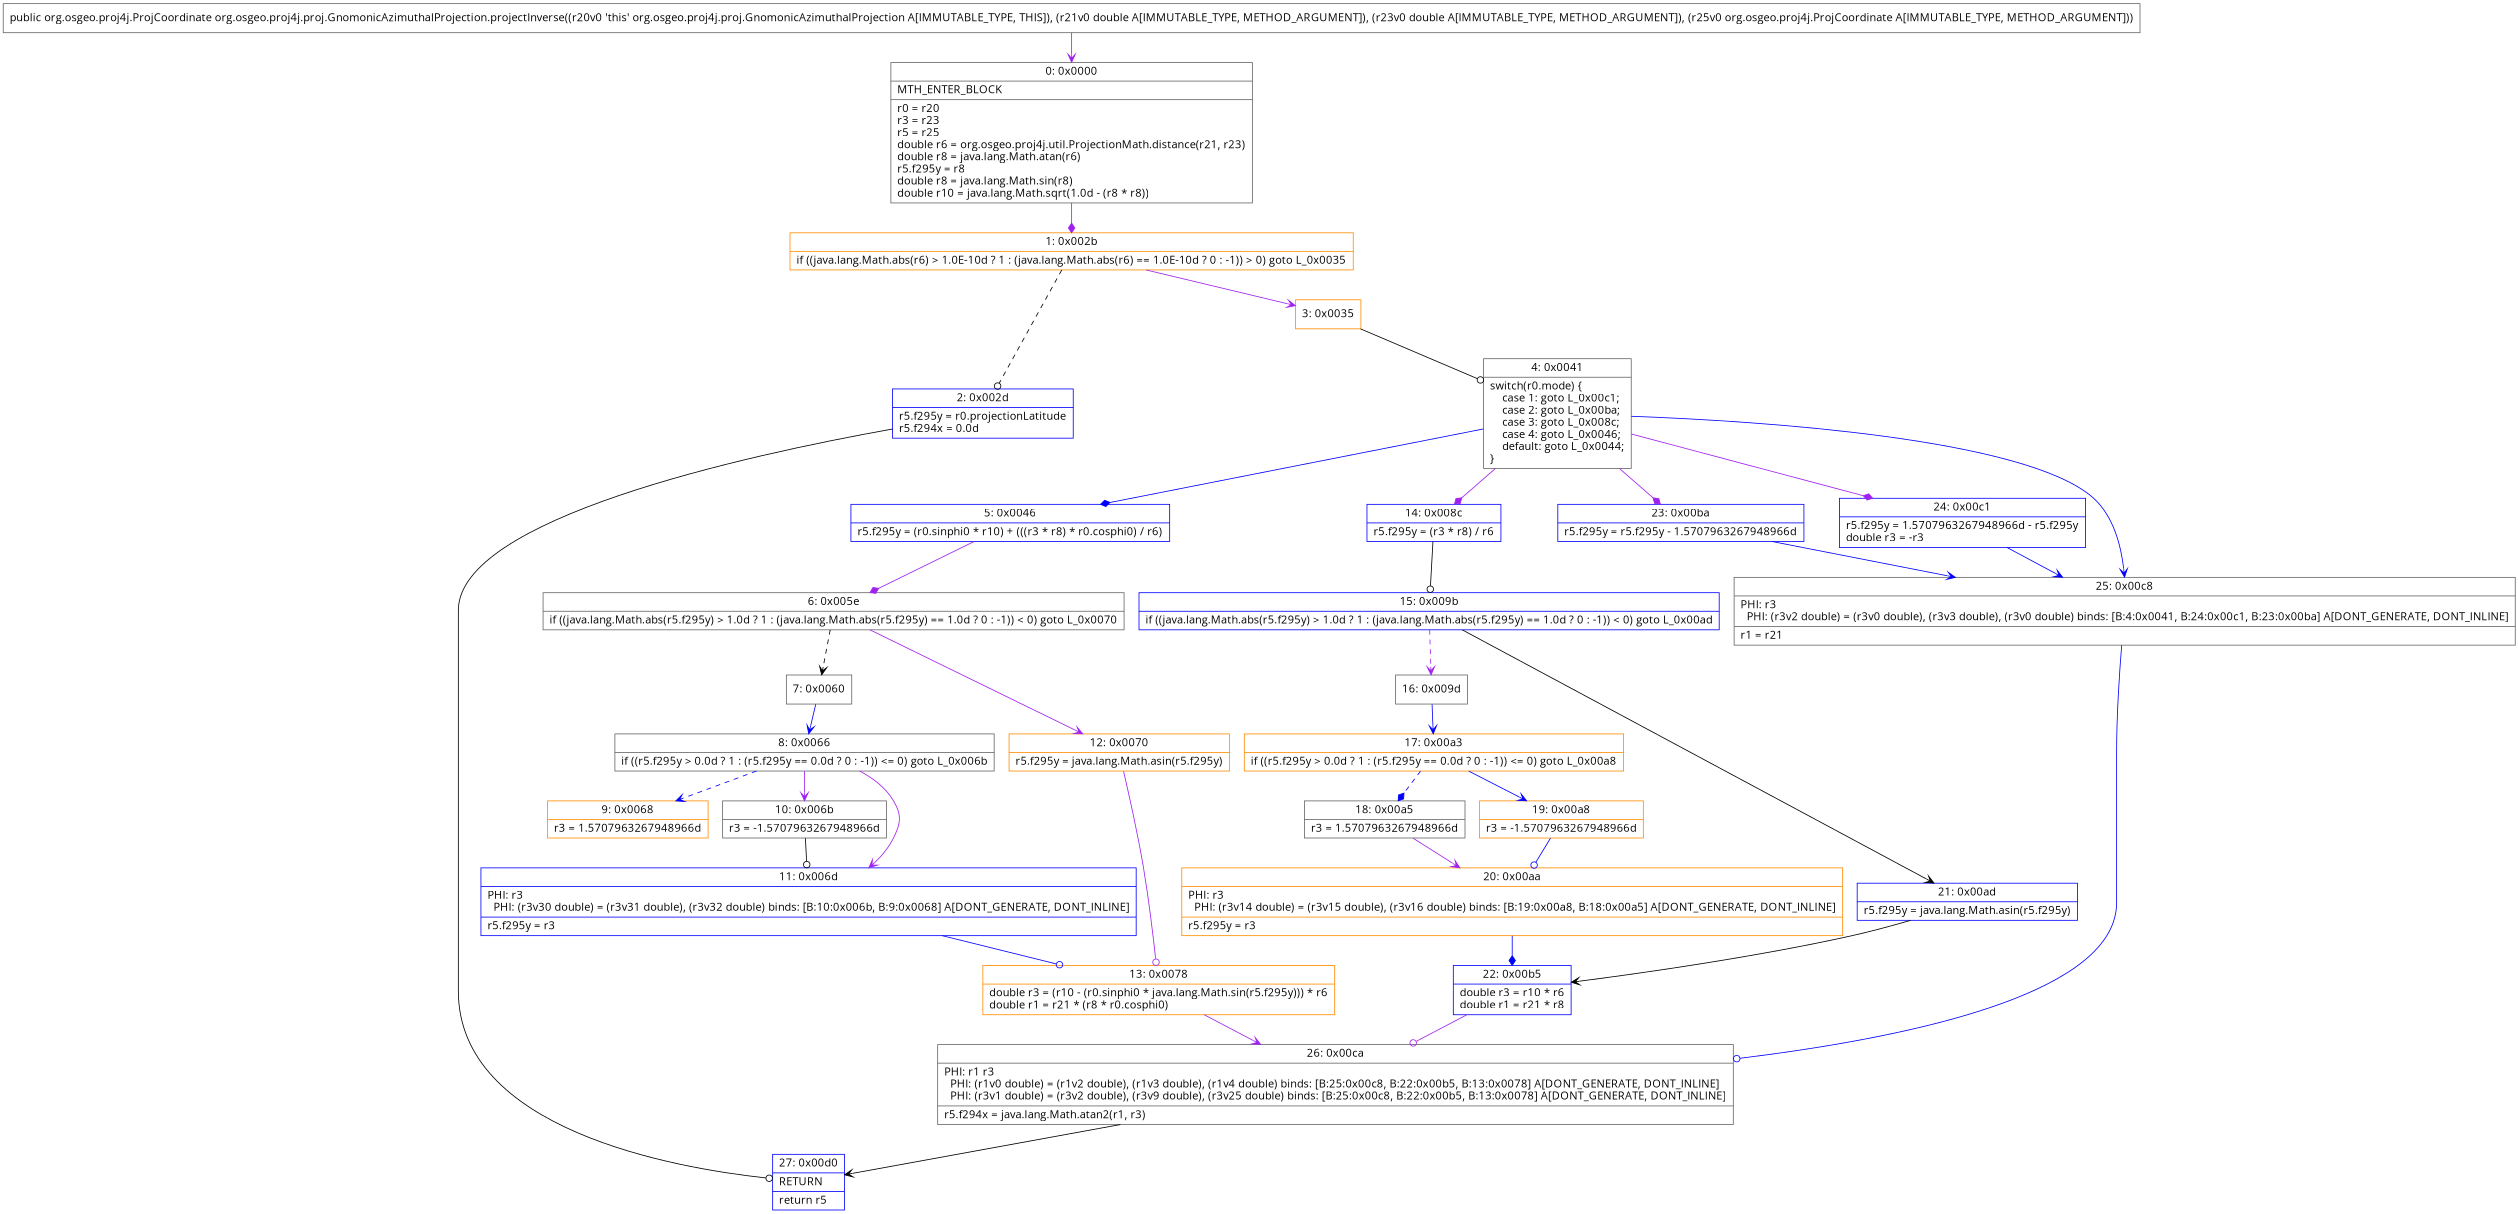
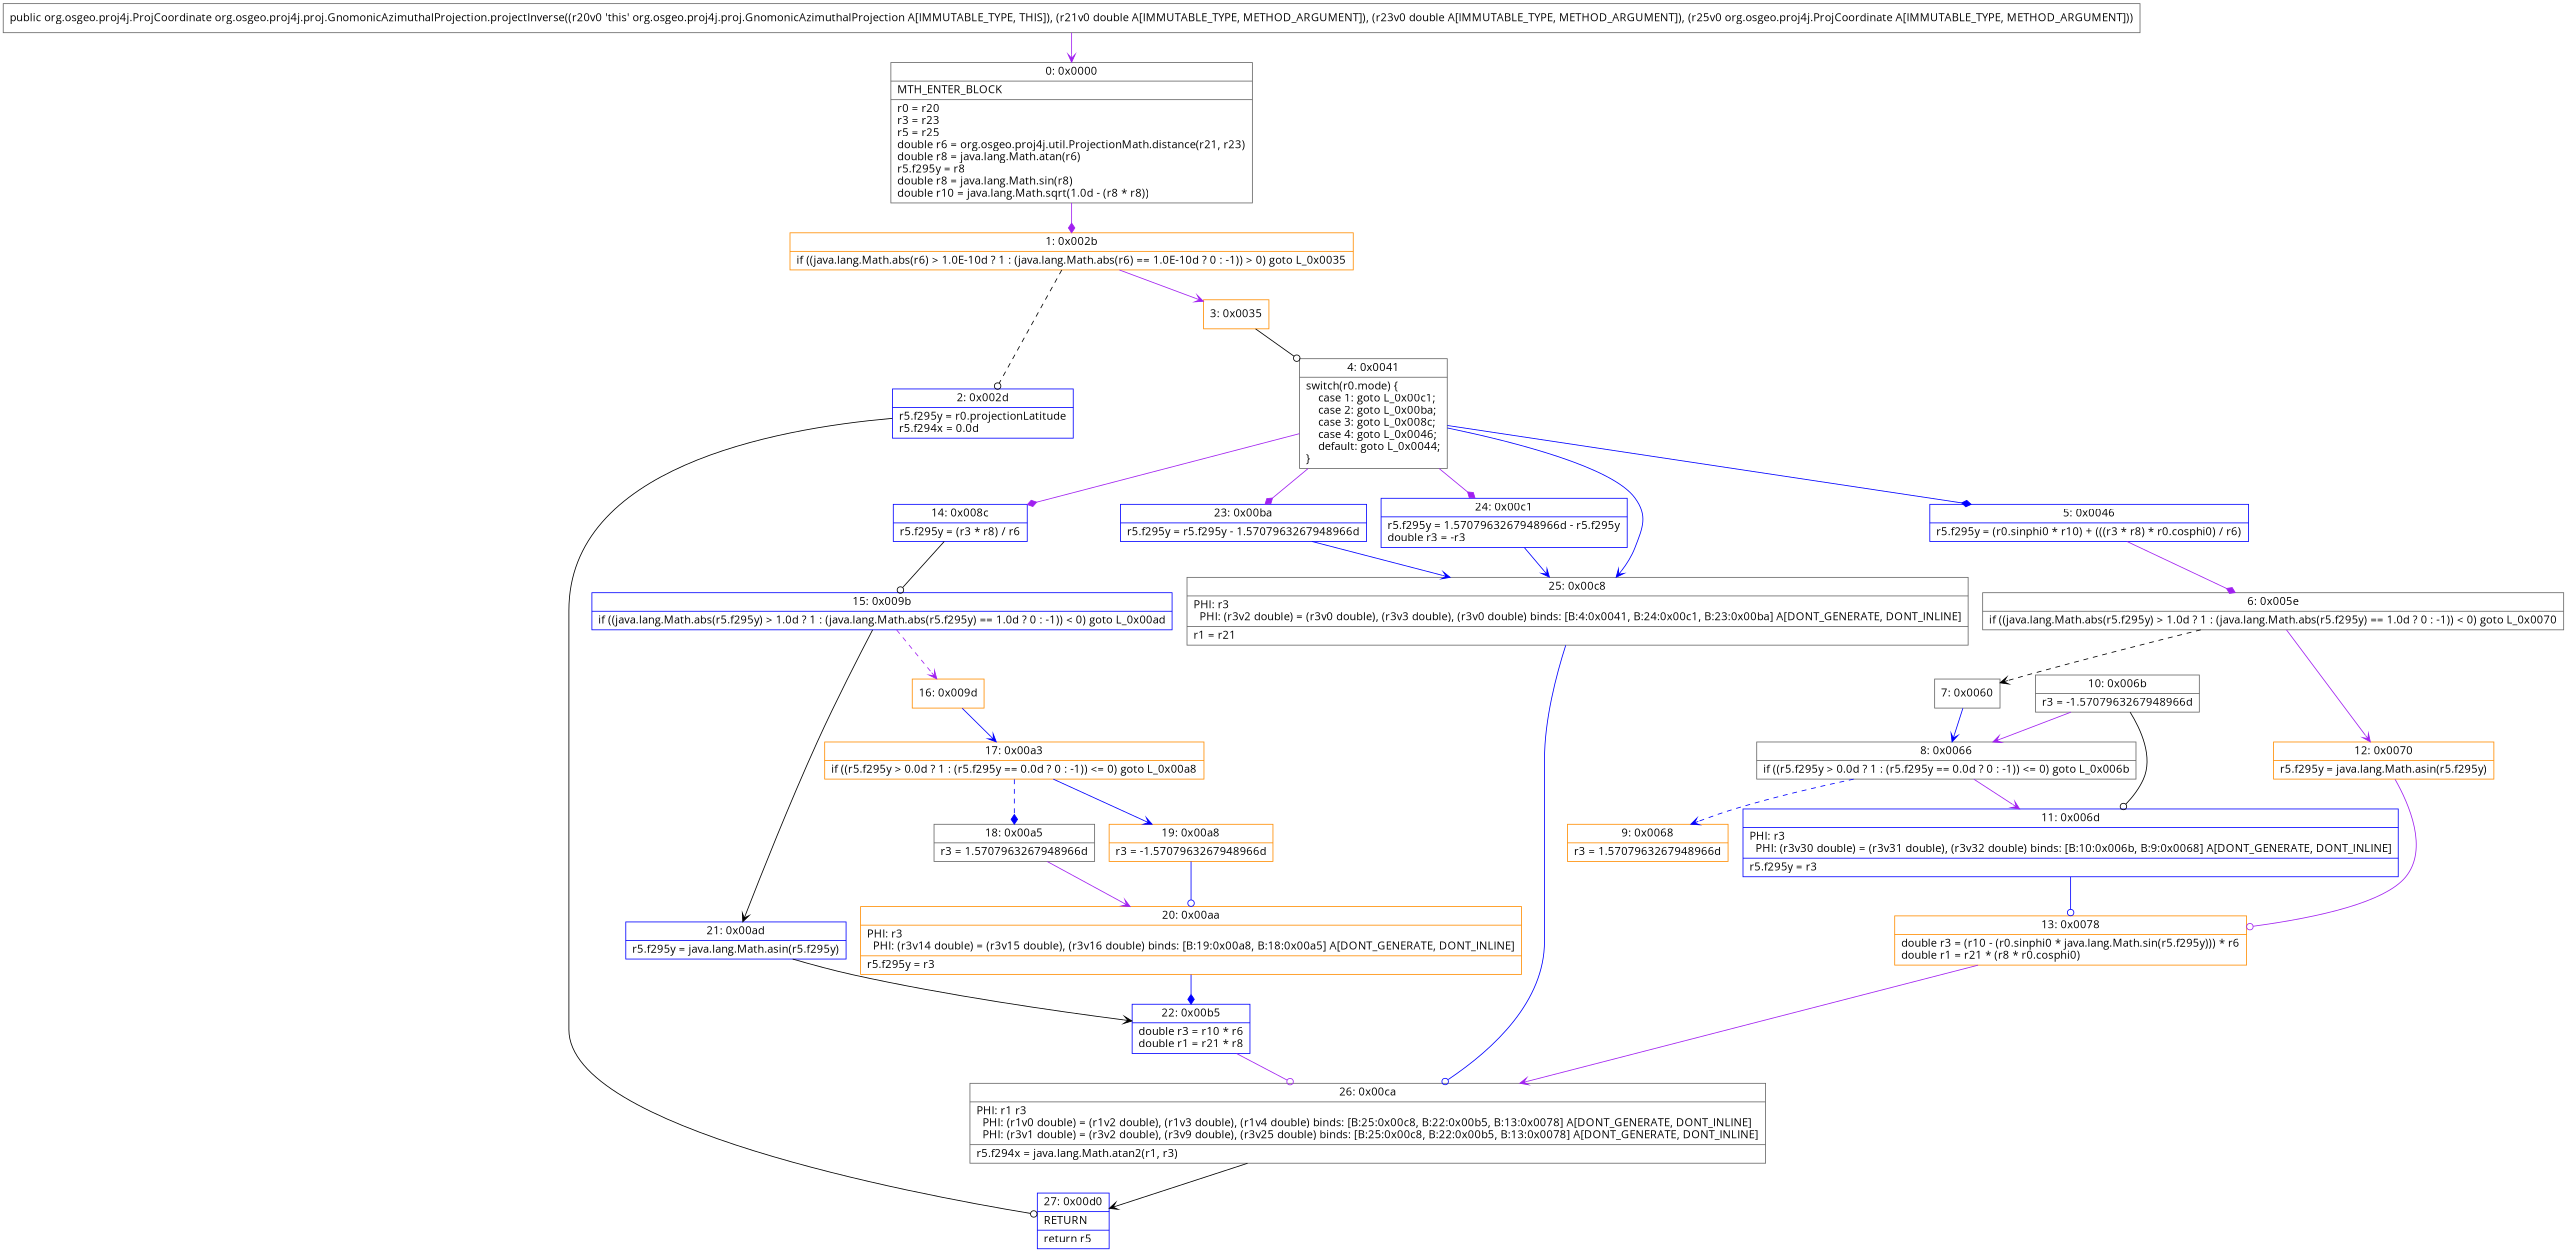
(1432, 690) -> (948, 694)
(805, 782) -> (2036, 726)
